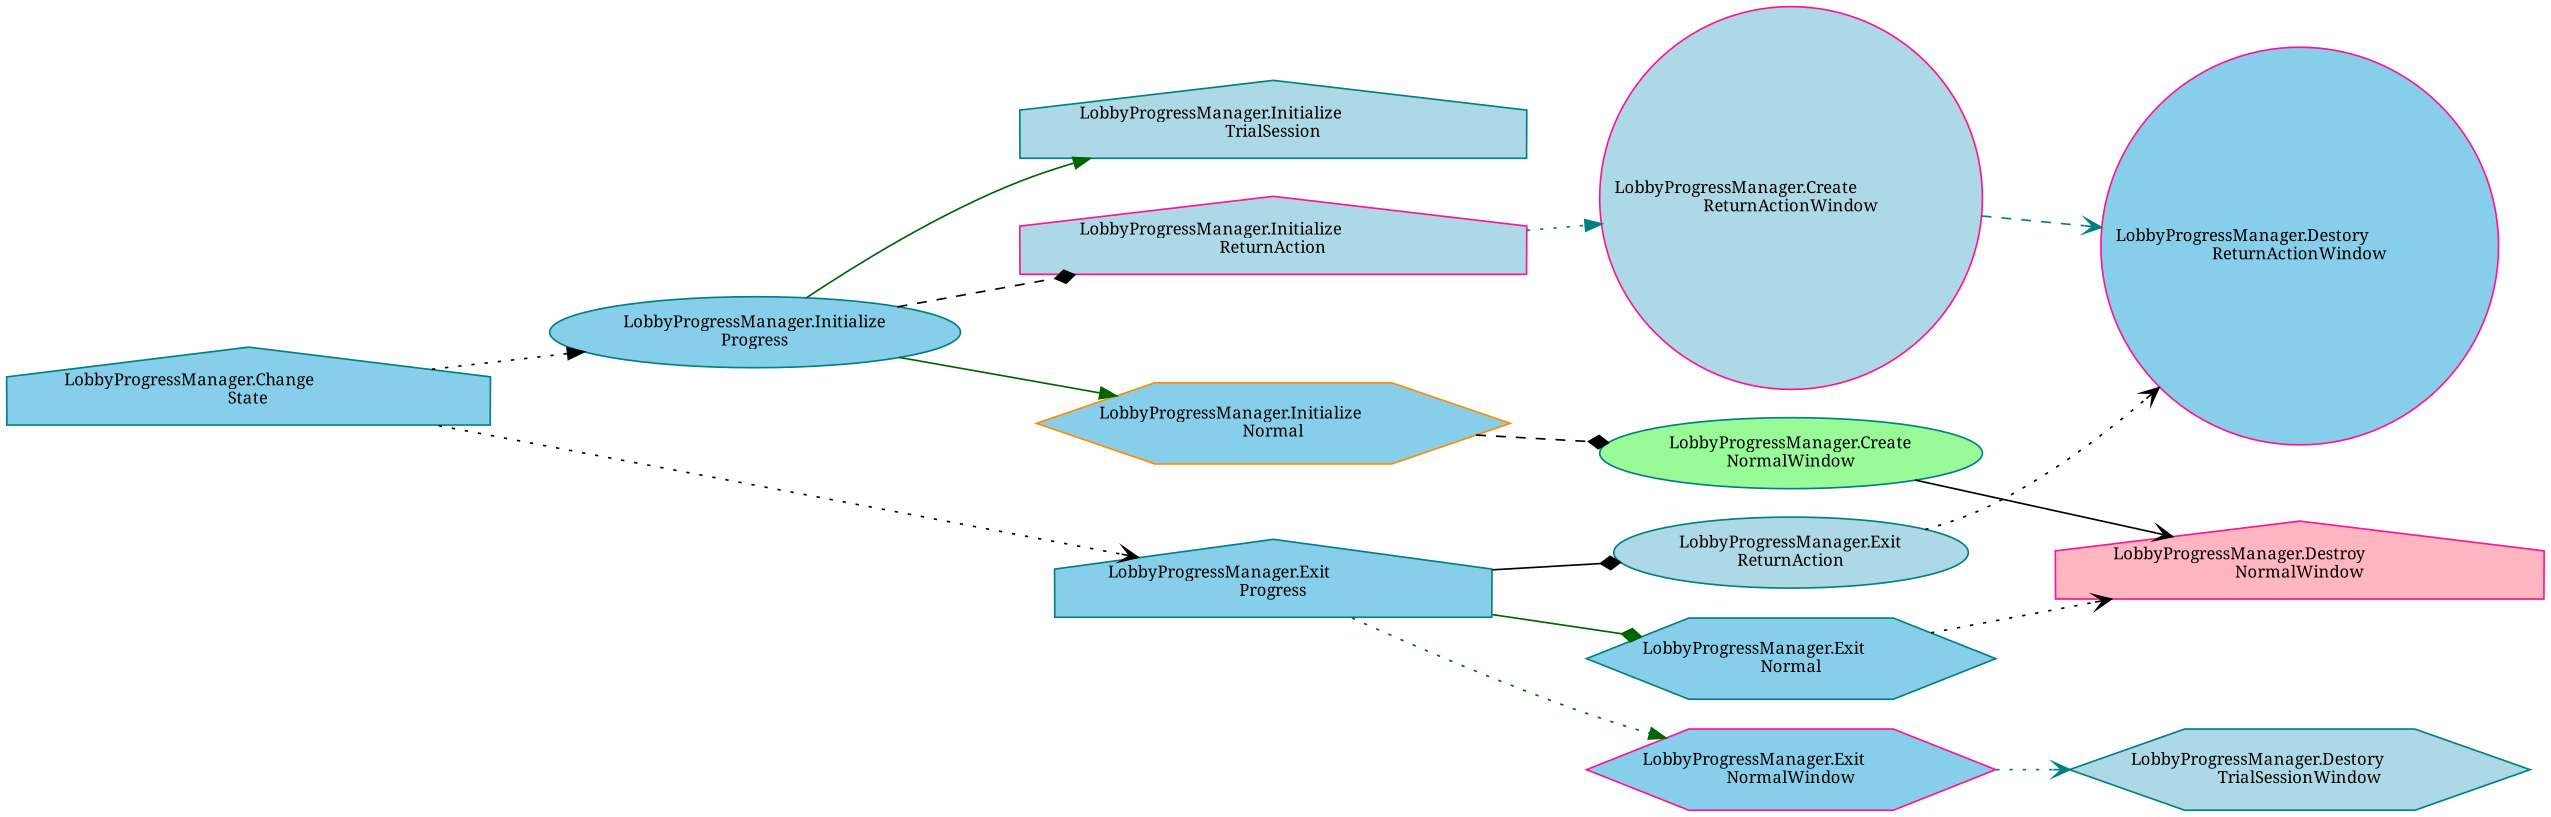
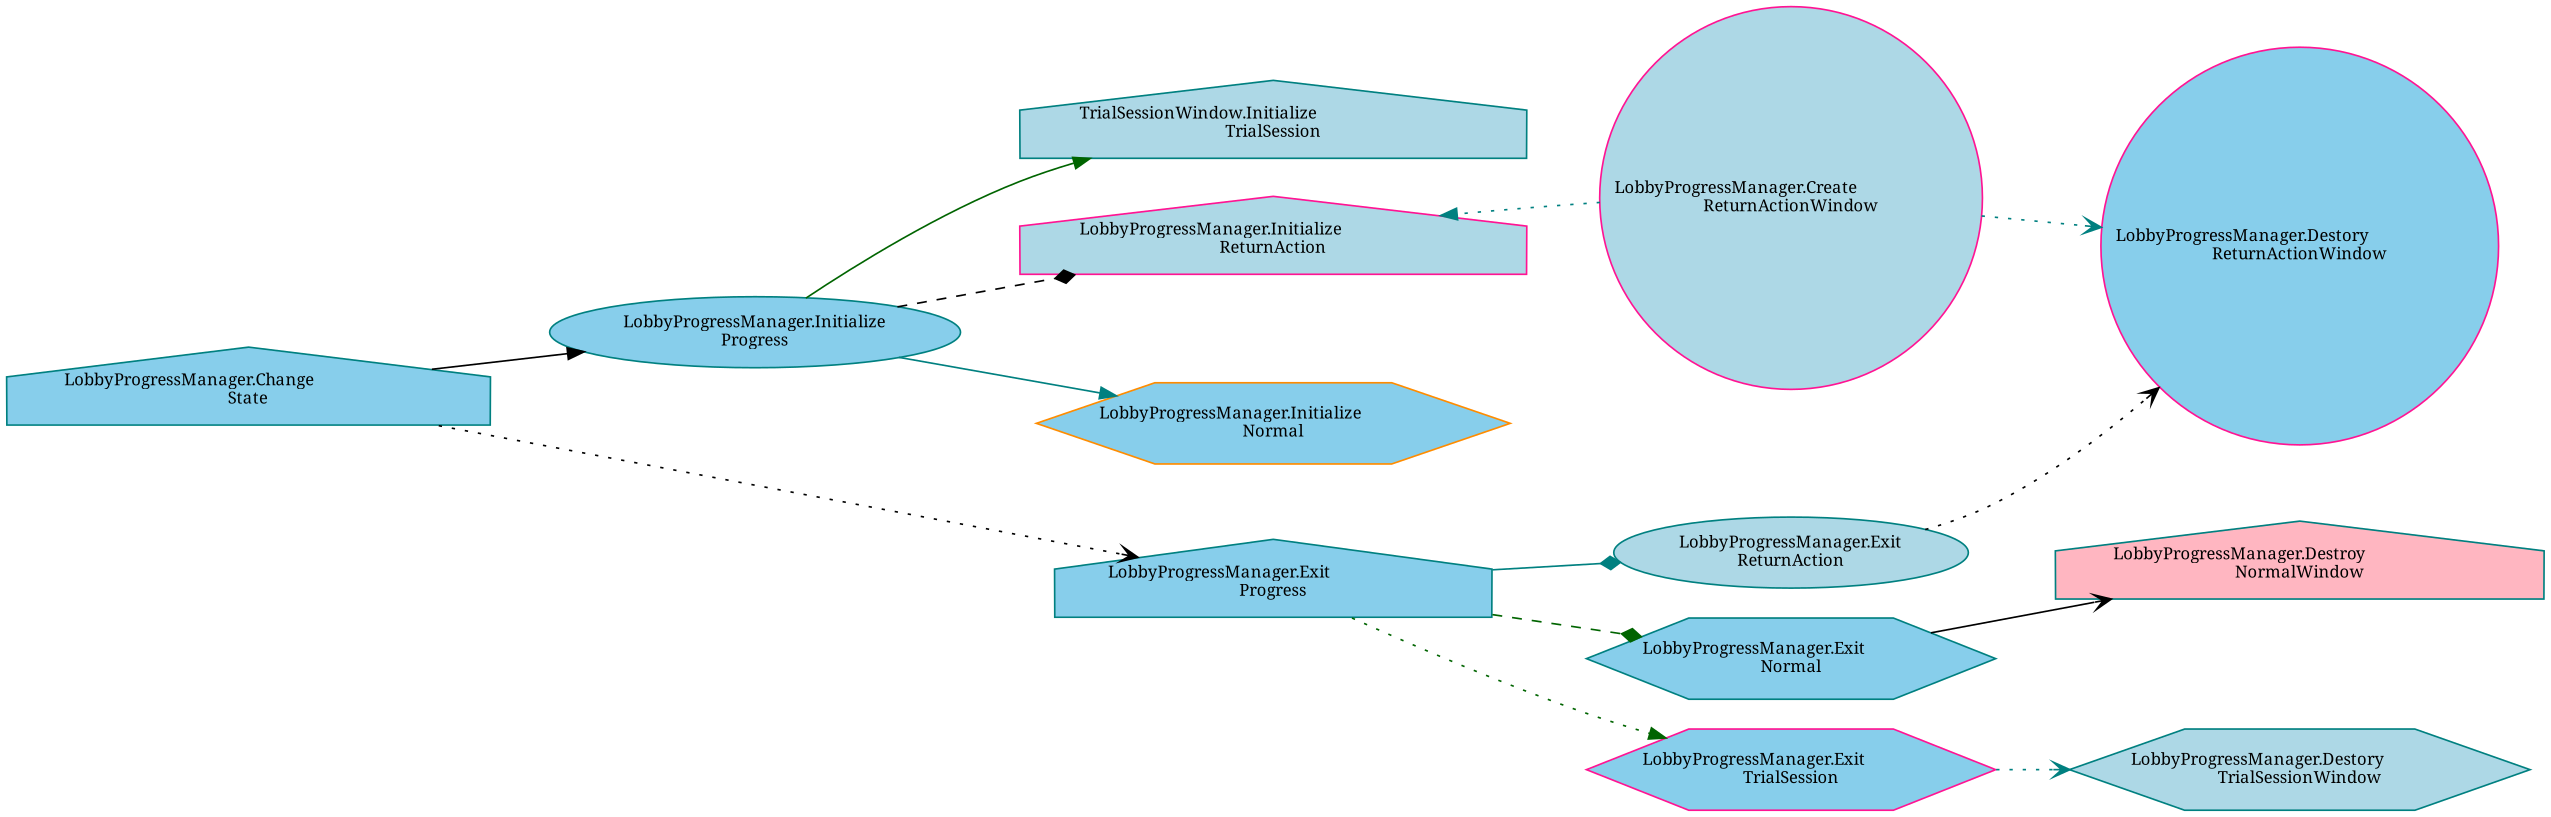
(1273, 123) -> (1273, 123)
(2033, 221) -> (2033, 221)
(1556, 228) -> (1529, 208)
(500, 361) -> (500, 361)
(999, 375) -> (999, 375)
(1791, 453) -> none
(2300, 564) -> (2300, 564)
(1546, 567) -> (1546, 567)
(2013, 618) -> (2013, 618)
(1557, 624) -> (1557, 624)
(1791, 770) -> (1791, 770)
